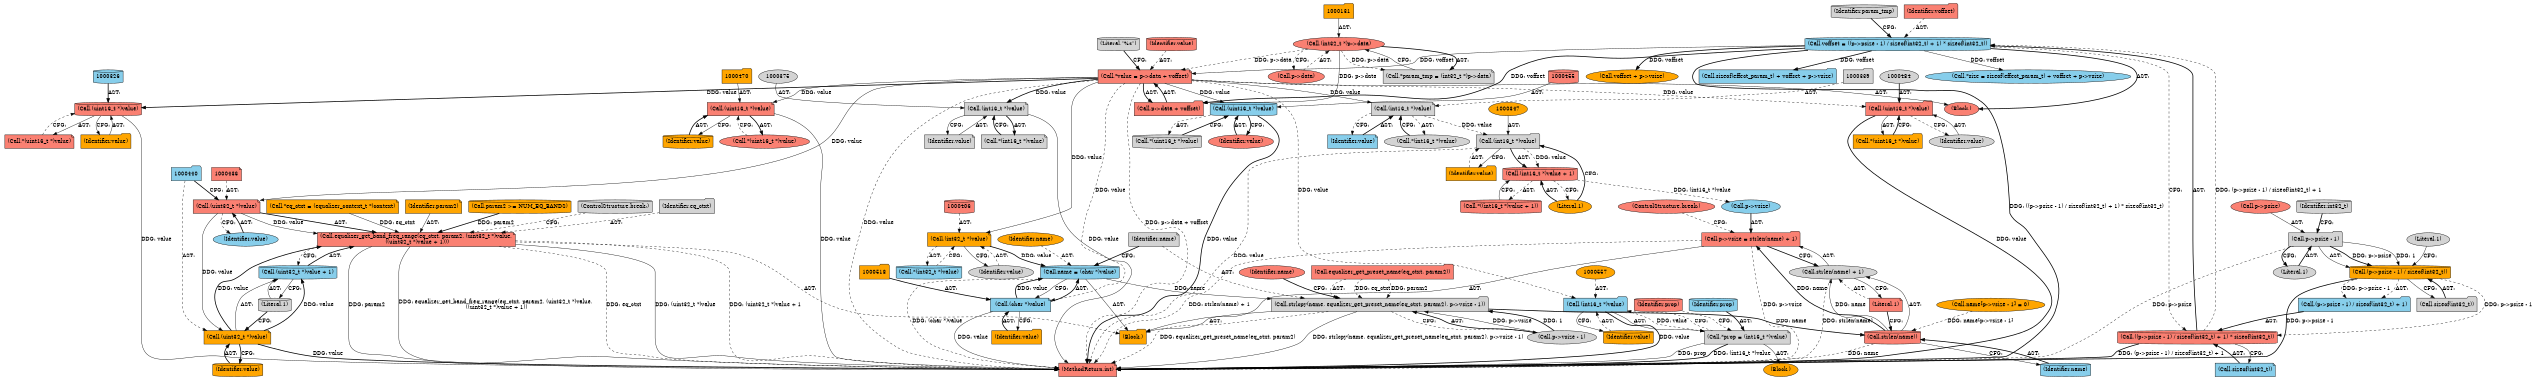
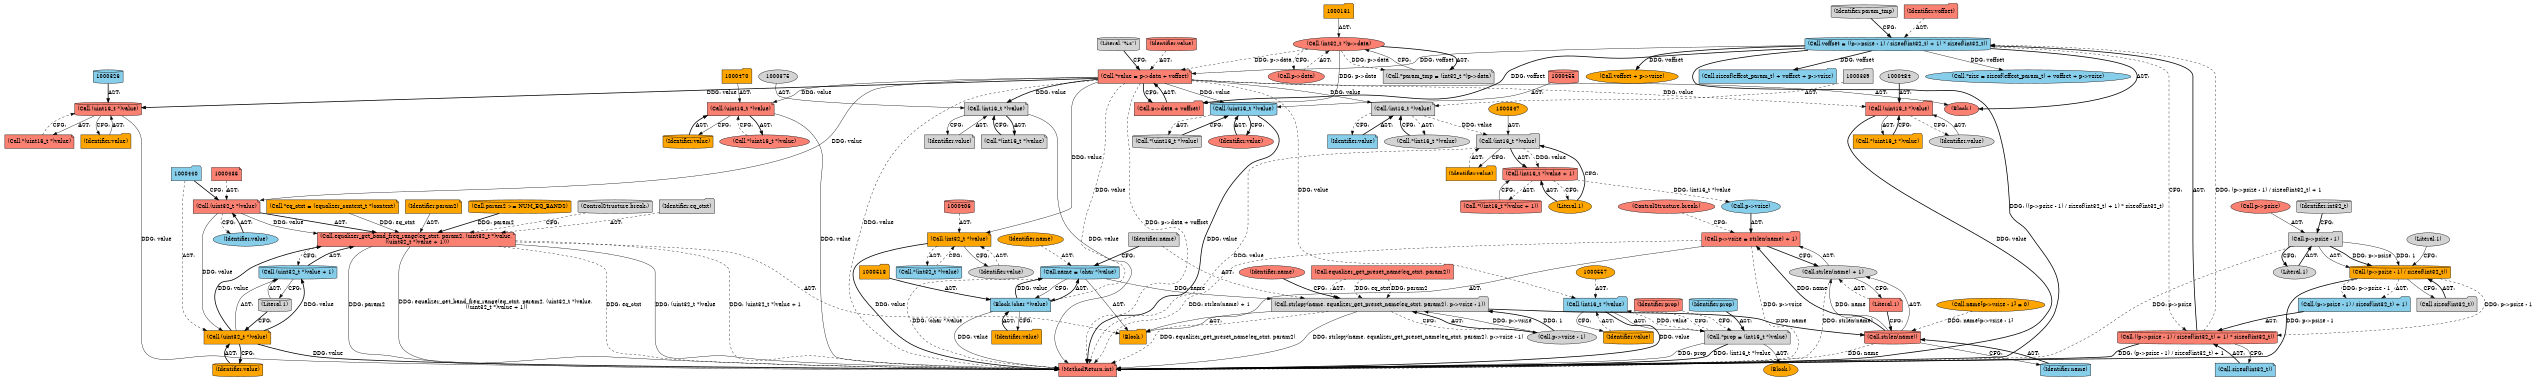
(1153, 93) -> (1153, 93)
(1016, 256) -> (898, 335)
(1021, 305) -> (1021, 305)
